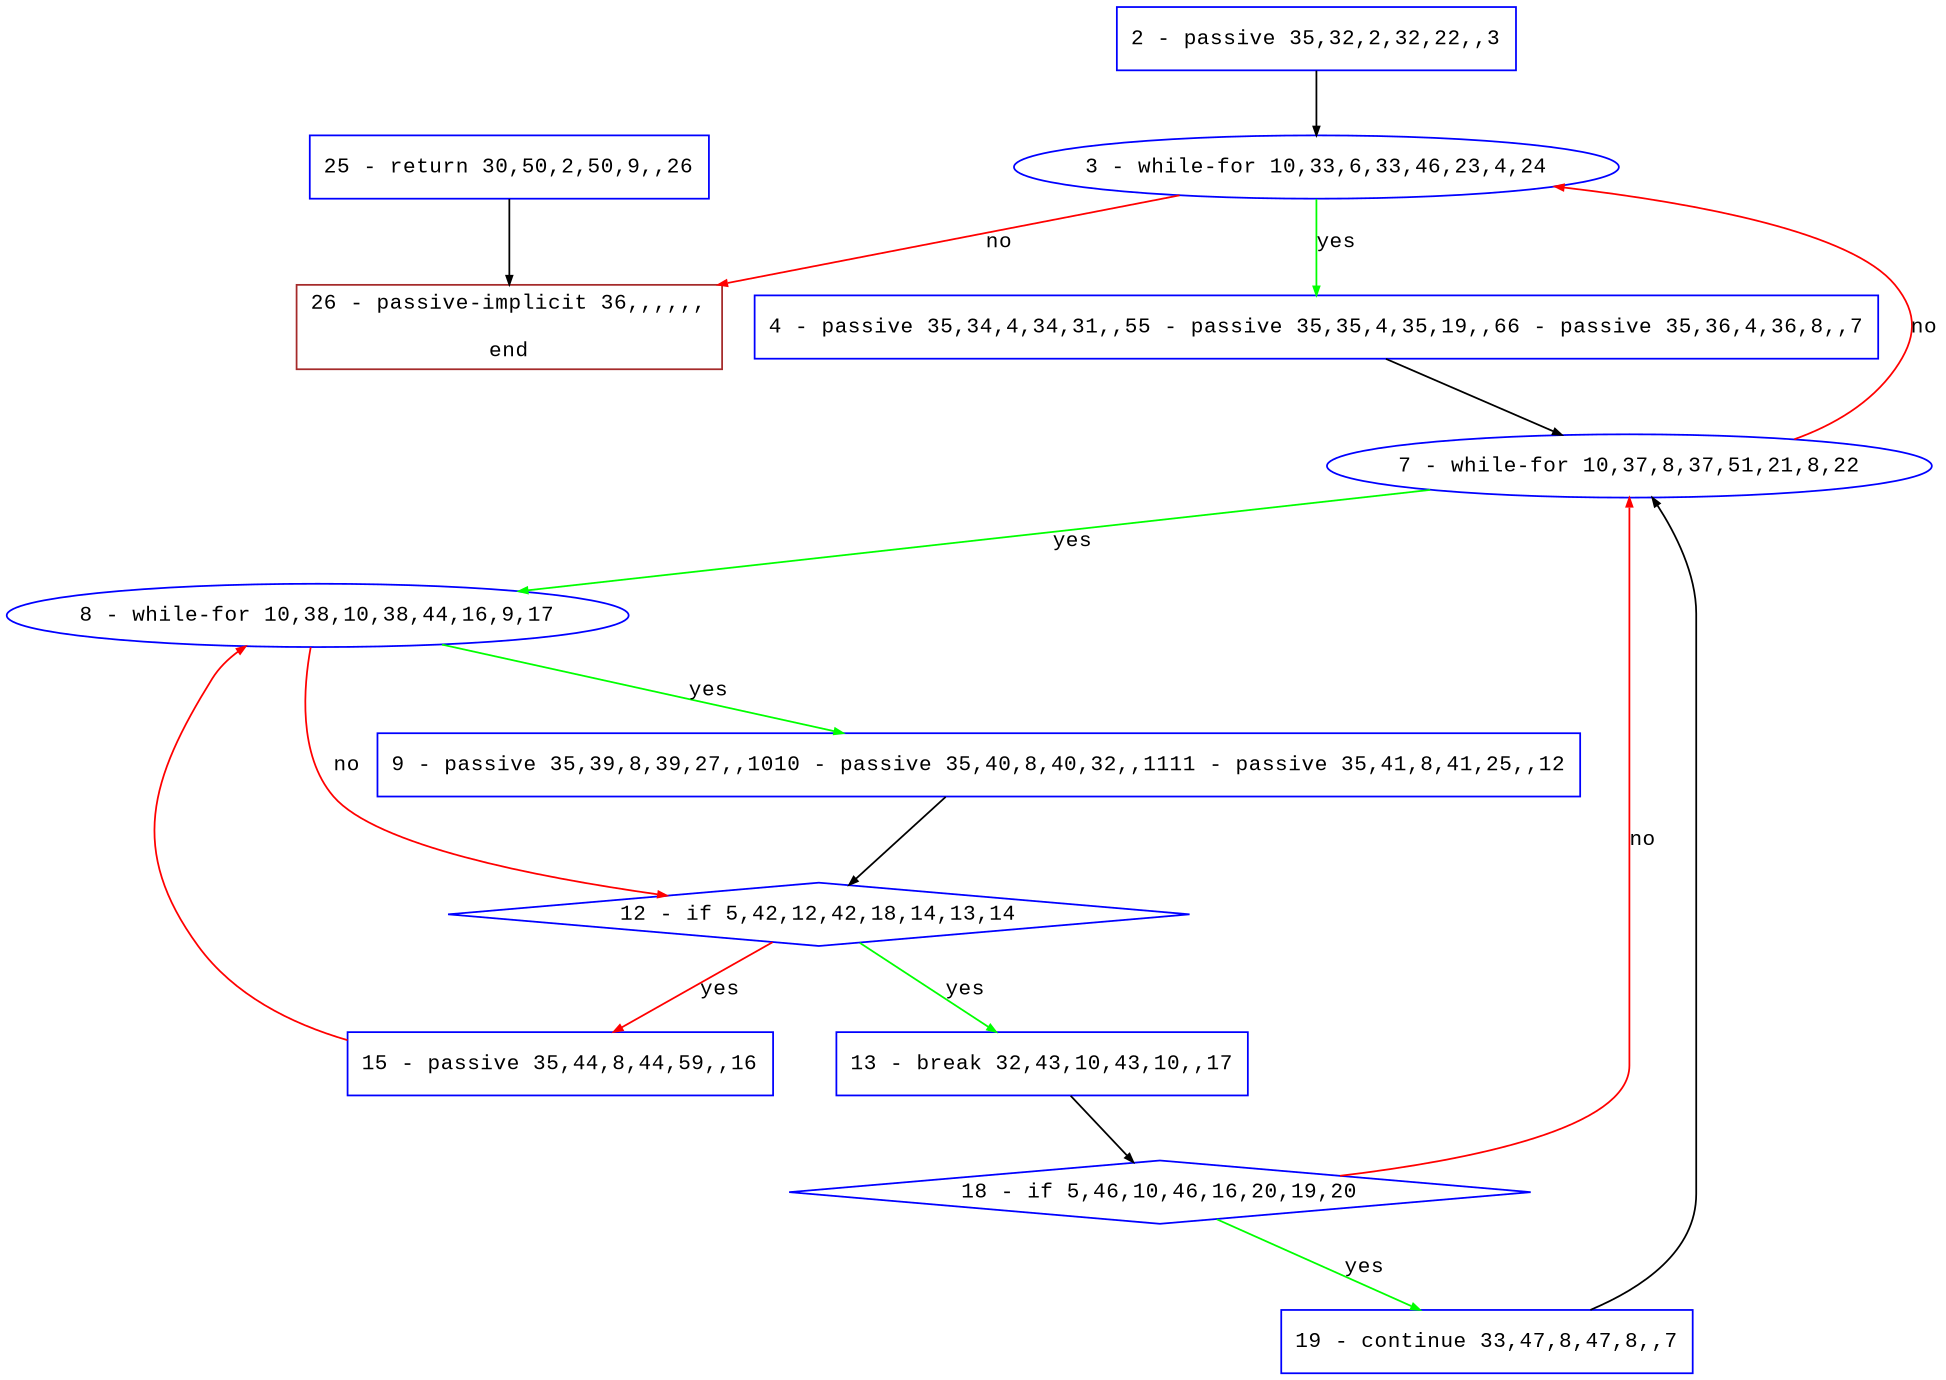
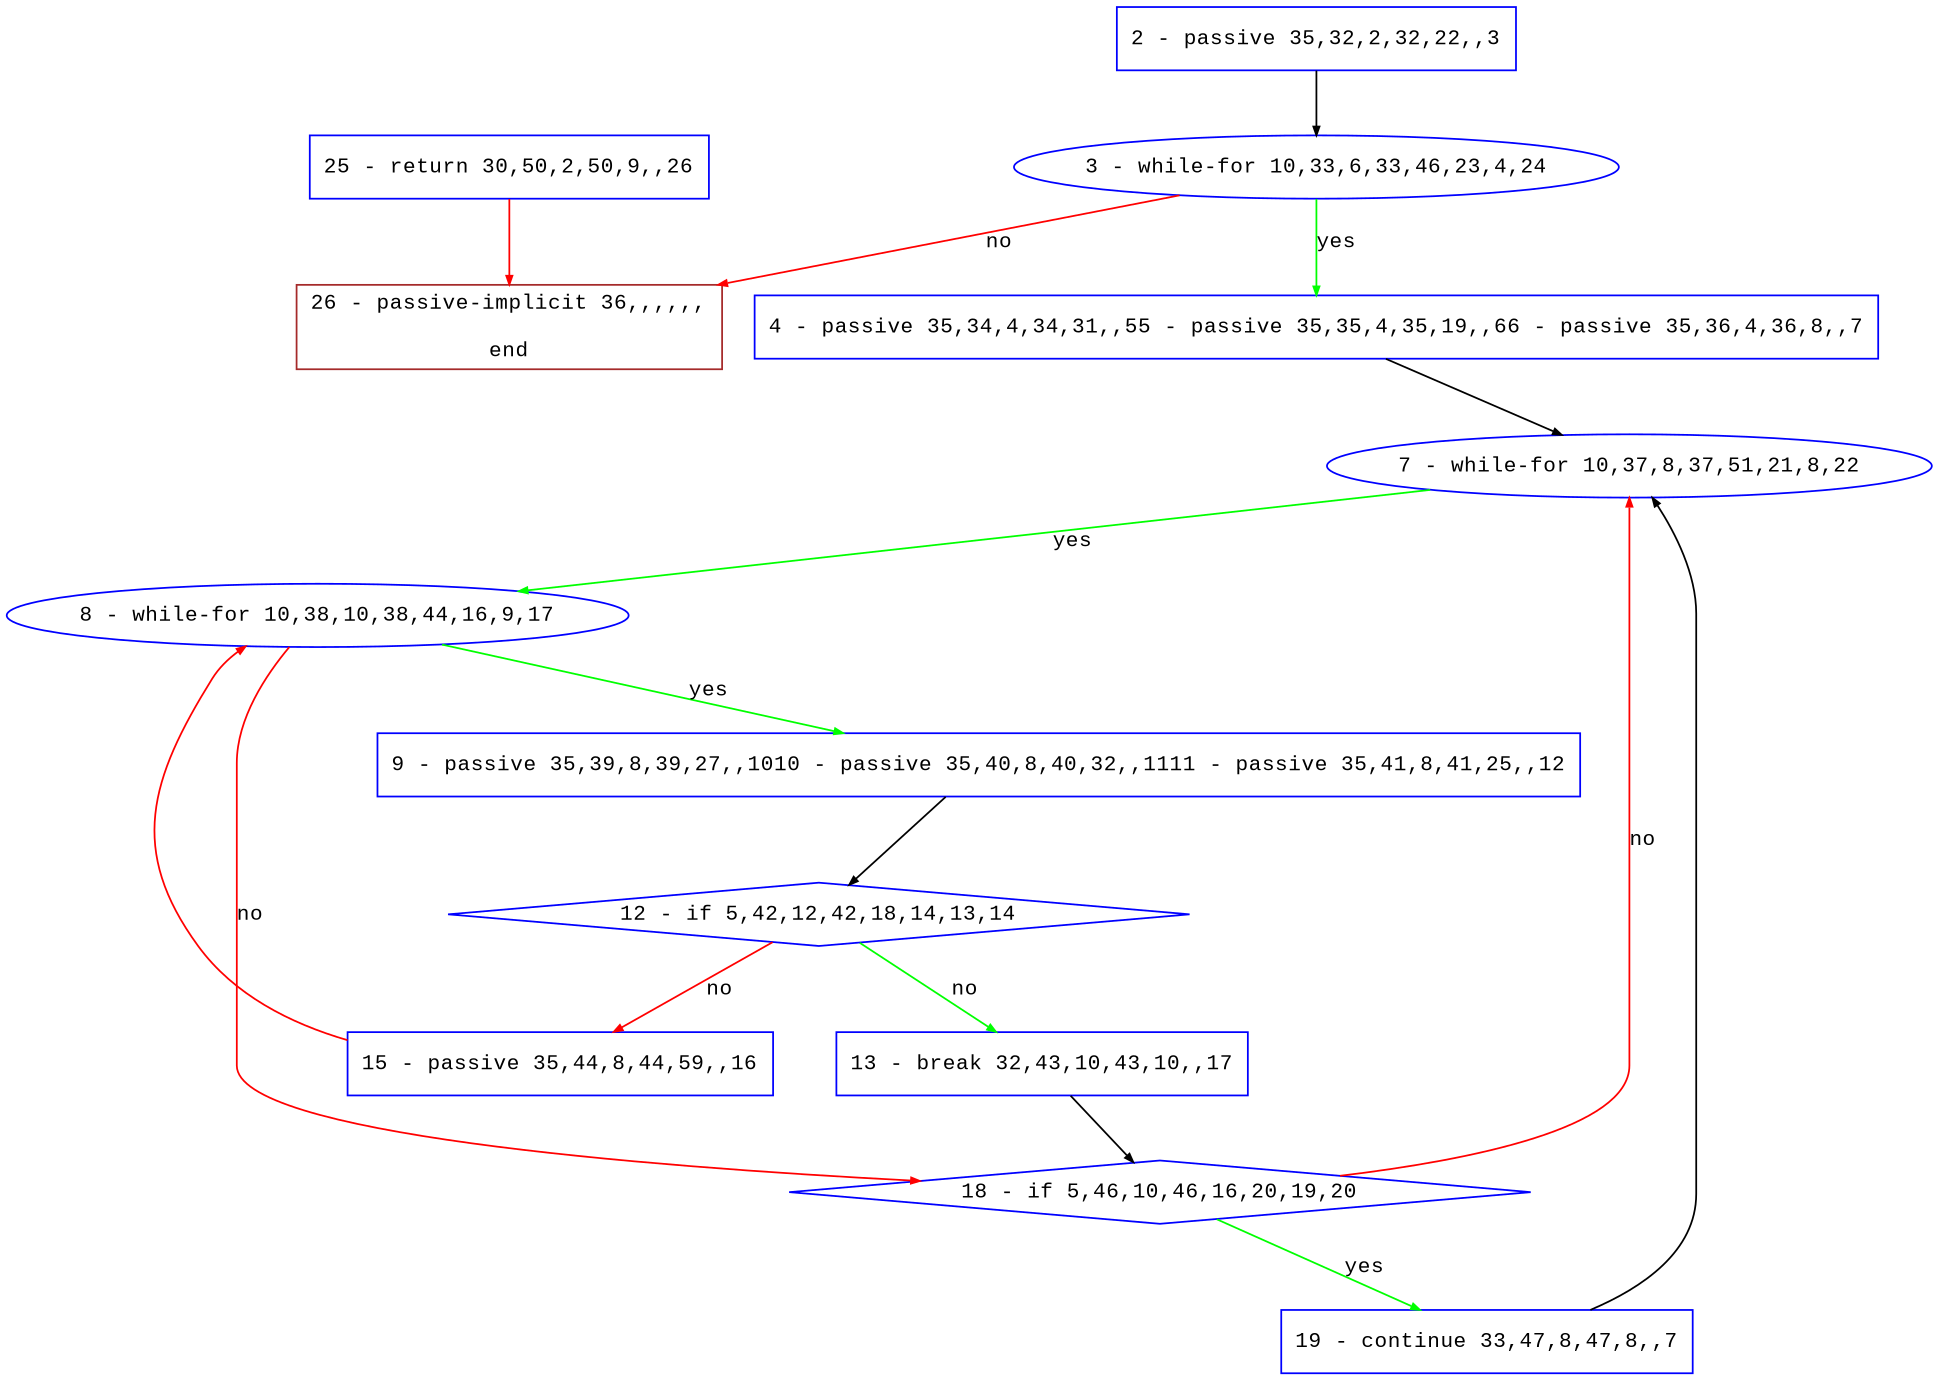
(509, 237) -> (509, 237)
(1840, 248) -> none
(415, 842) -> (351, 1122)
(720, 989) -> (720, 989)
(966, 989) -> (966, 989)
